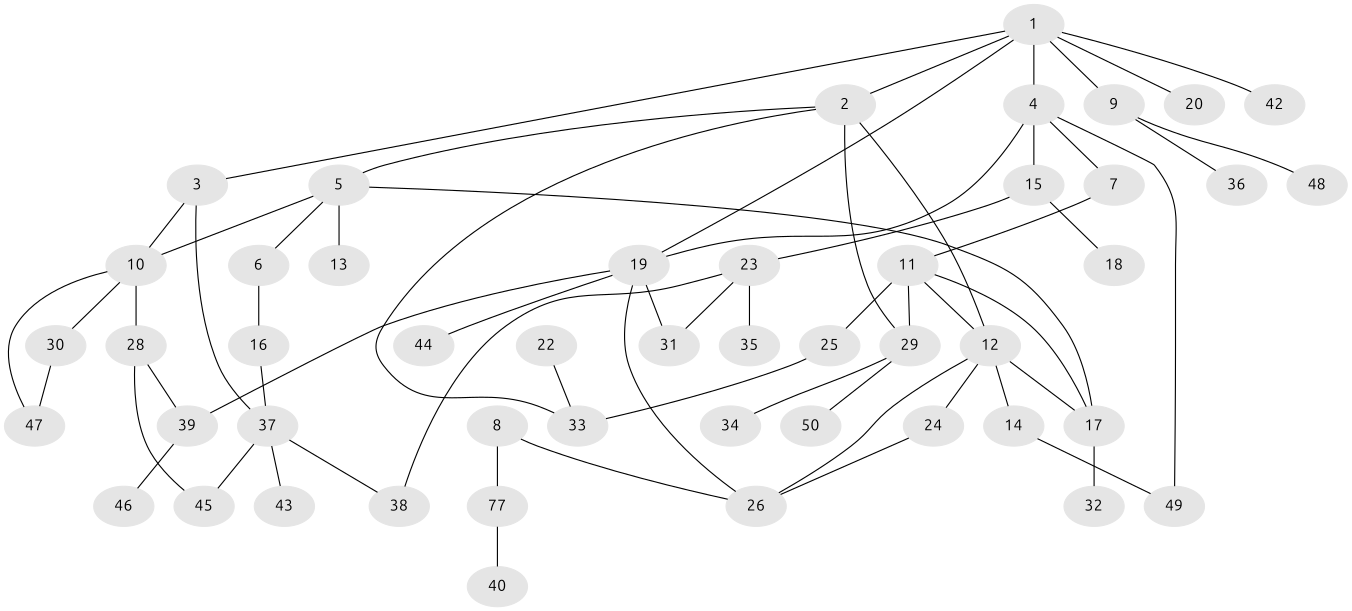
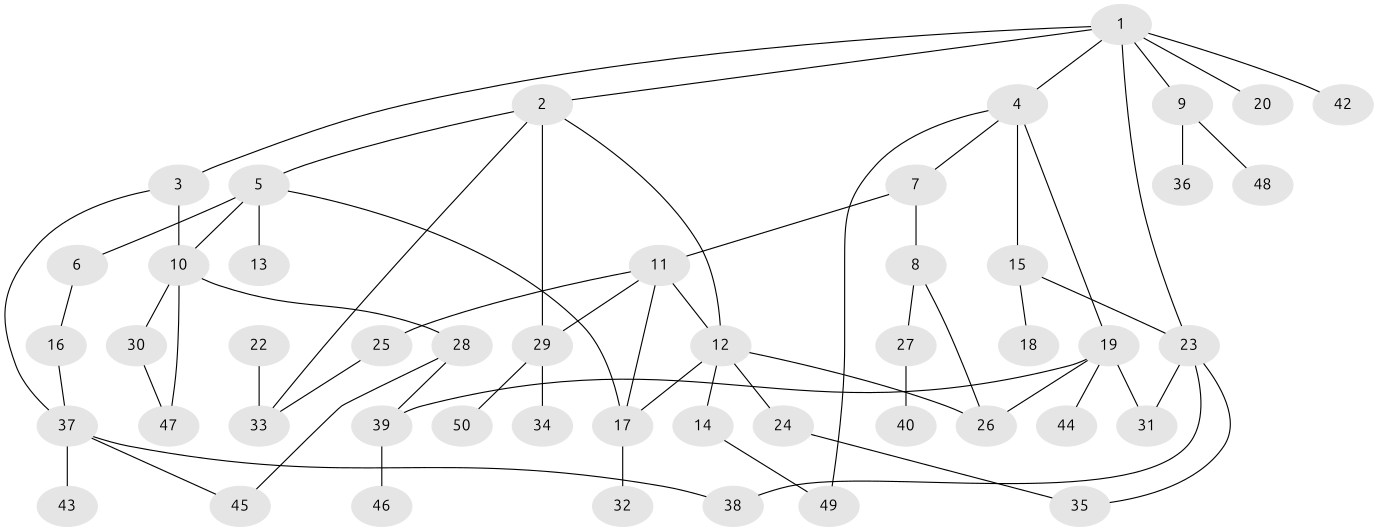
(832, 157) -> (1139, 188)
none -> (916, 225)
(845, 466) -> (932, 466)
(497, 506) -> (906, 346)
